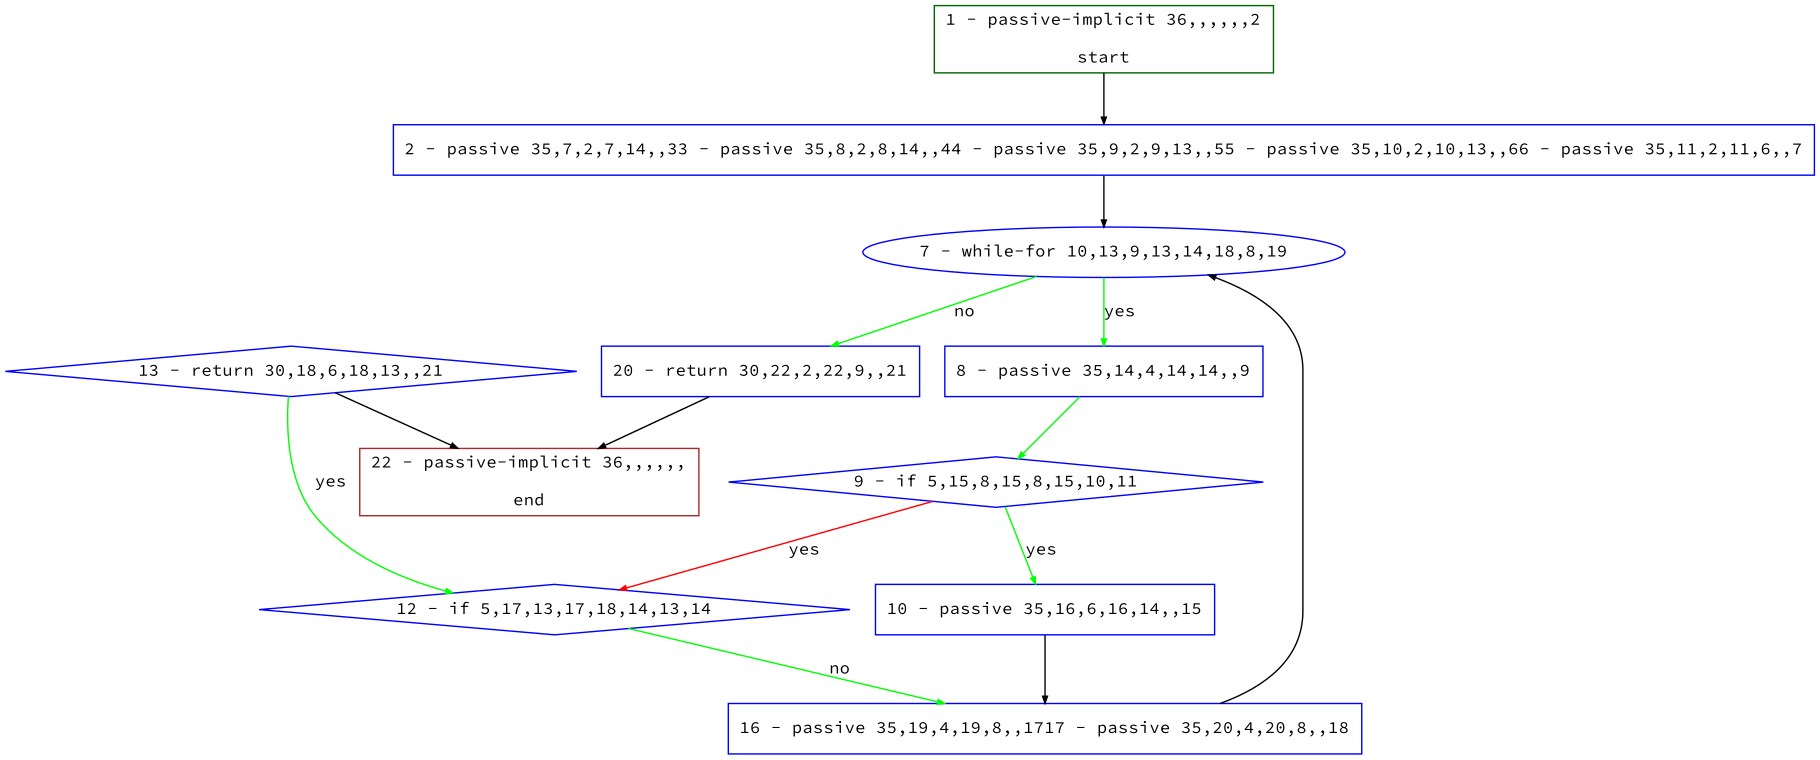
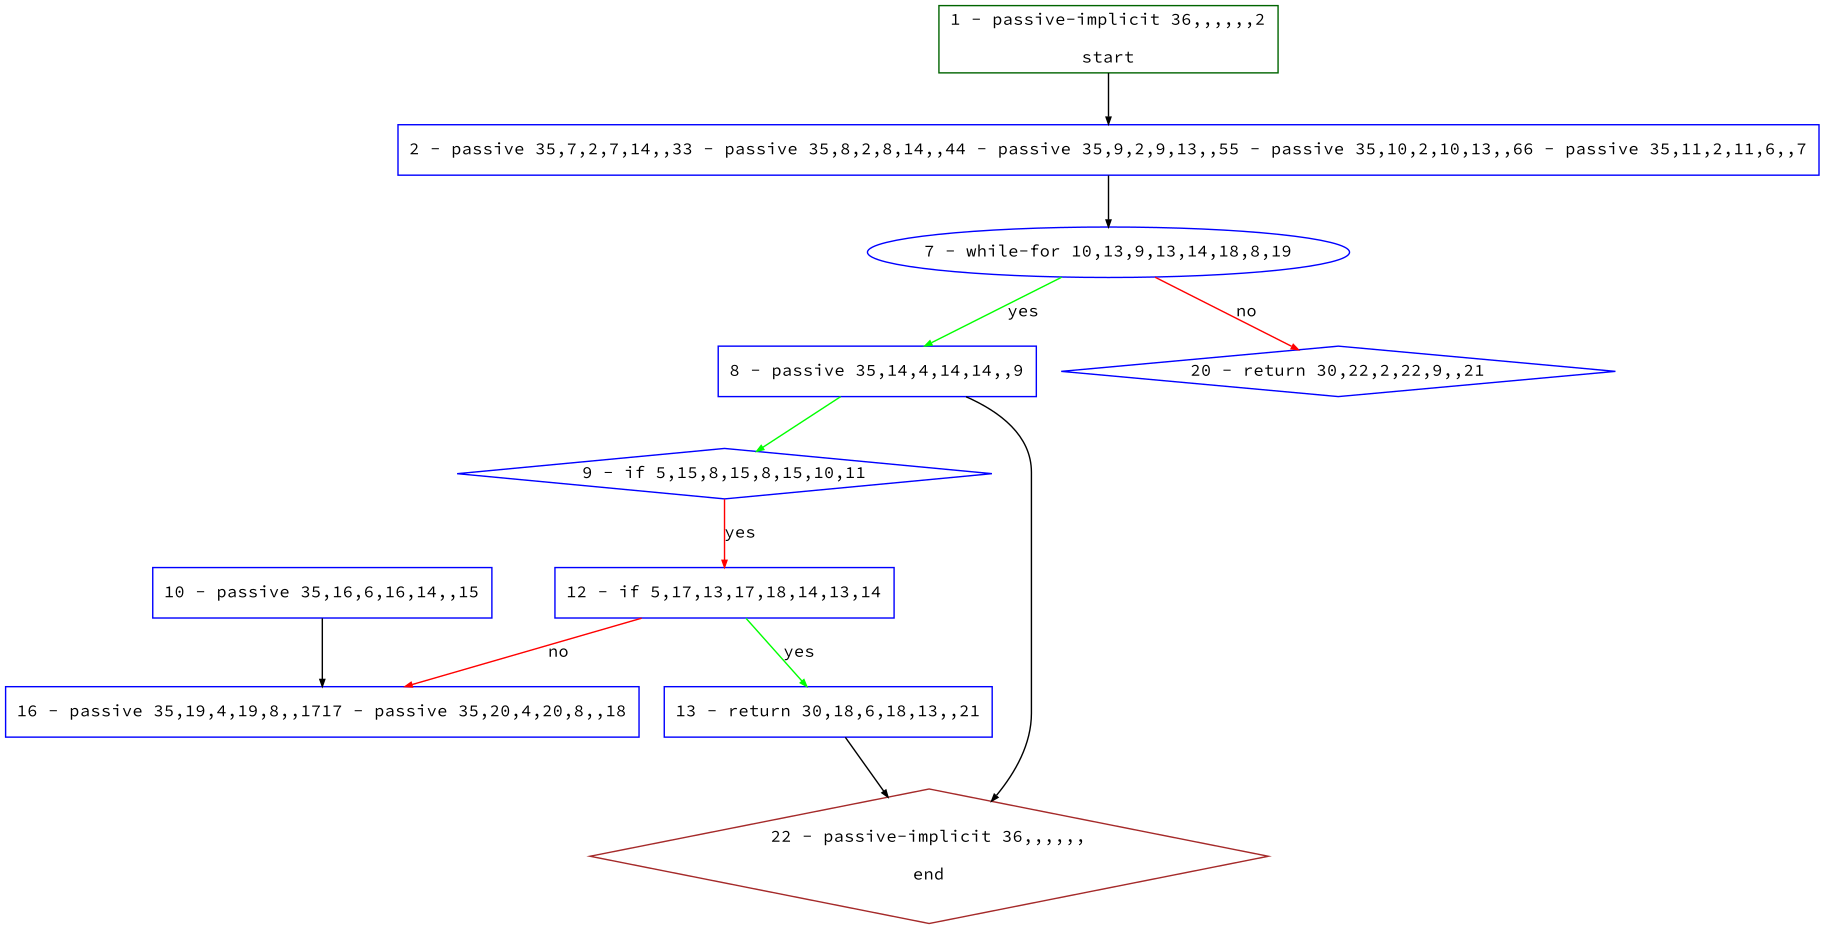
(937, 310) -> (1223, 312)
(291, 371) -> (828, 712)
(761, 371) -> (1338, 371)
(657, 421) -> (1031, 585)
(529, 482) -> (929, 856)
(1303, 489) -> none
(325, 526) -> (774, 650)
(1019, 542) -> none
(555, 610) -> (725, 593)
(783, 665) -> (527, 651)
